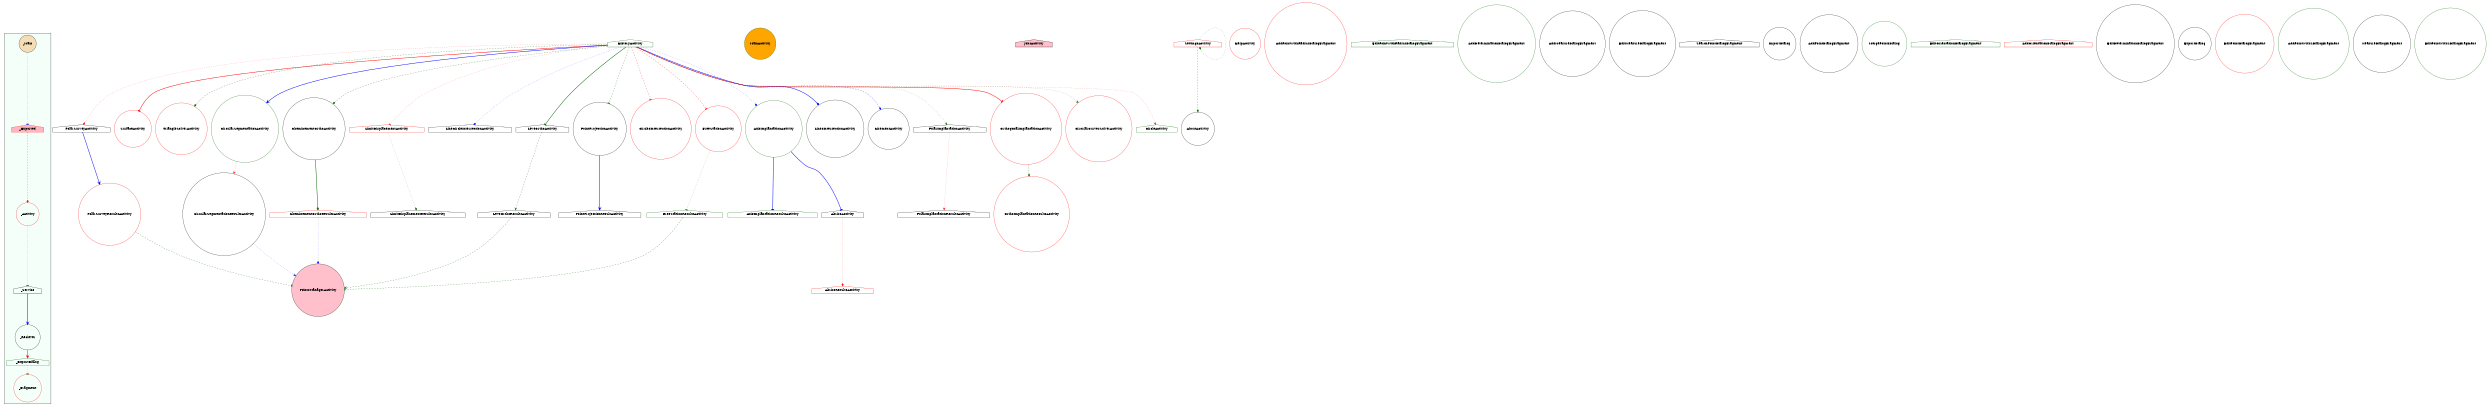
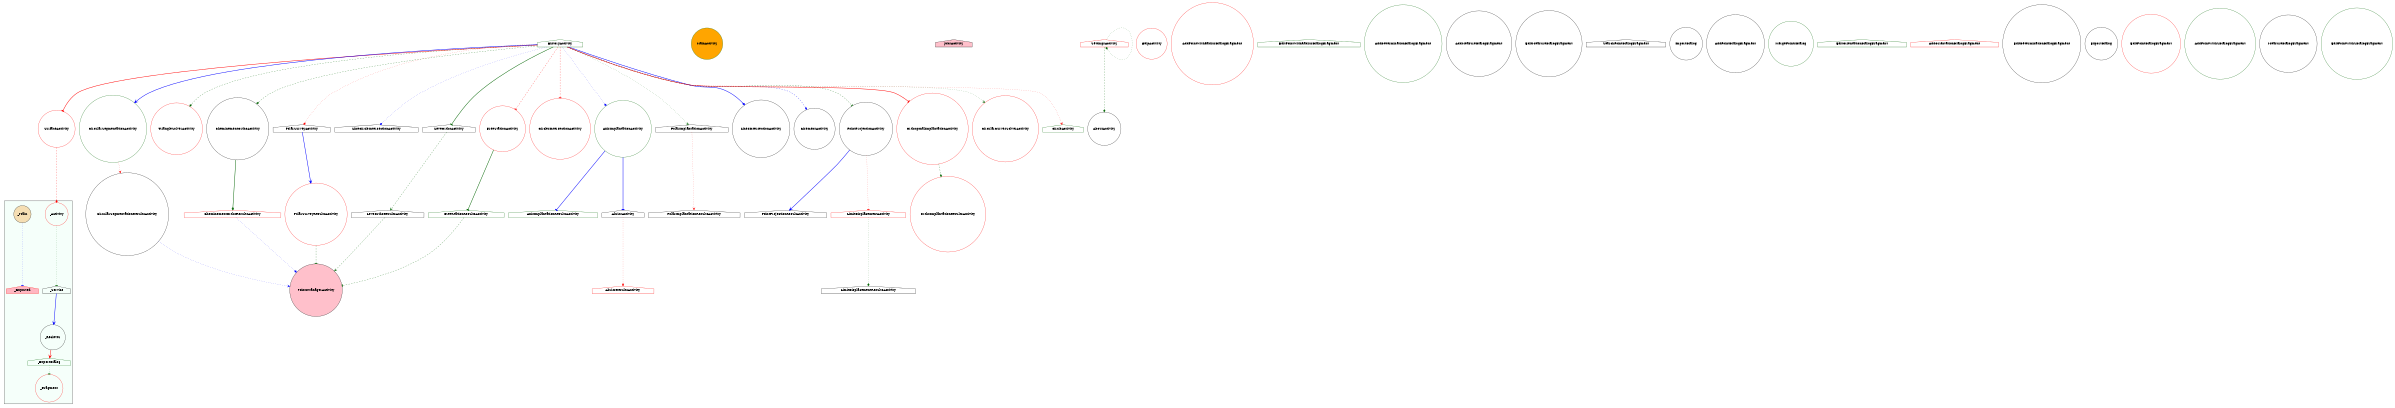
(492, 68) -> (867, 182)
(28, 166) -> (57, 174)
(698, 180) -> (481, 180)
